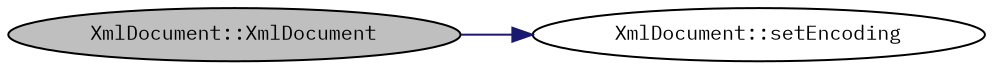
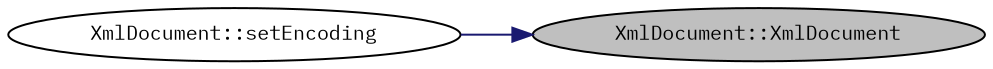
(487, 35) -> (487, 35)
